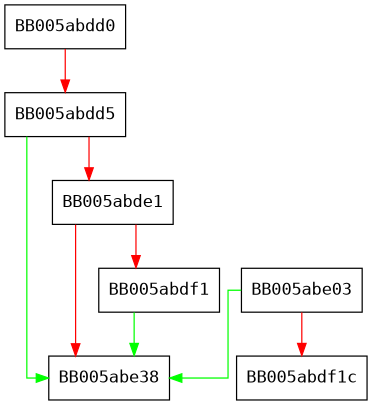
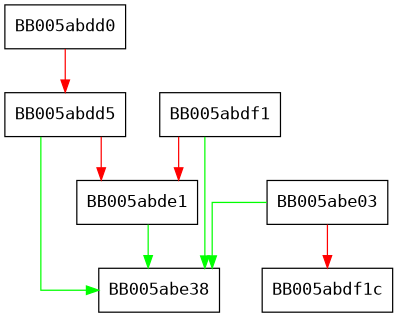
(136, 240) -> (179, 152)
(76, 284) -> (148, 240)
